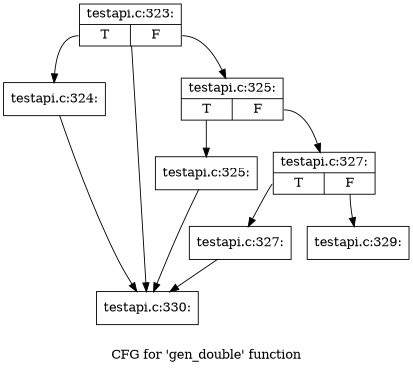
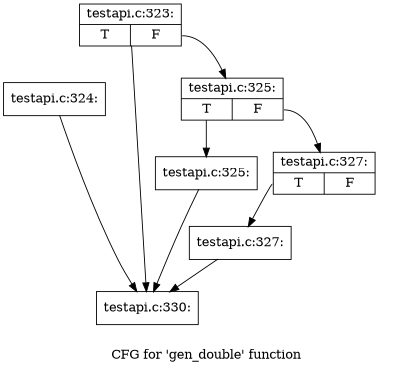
(60, 50) -> none
(358, 243) -> none
